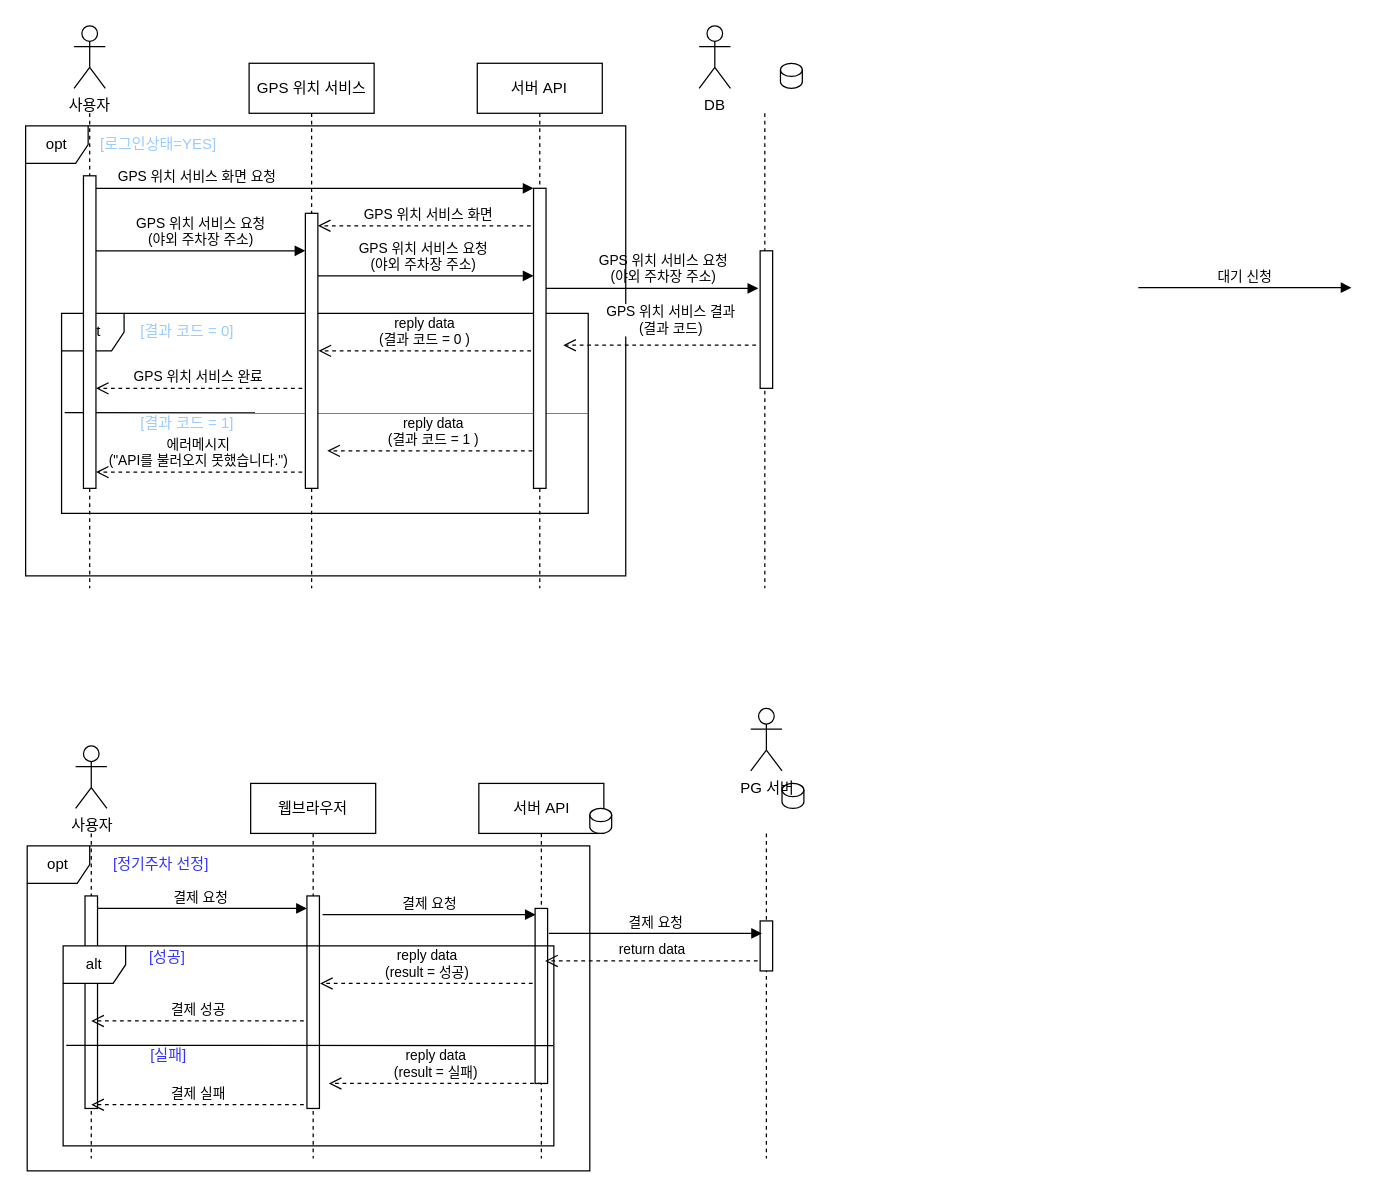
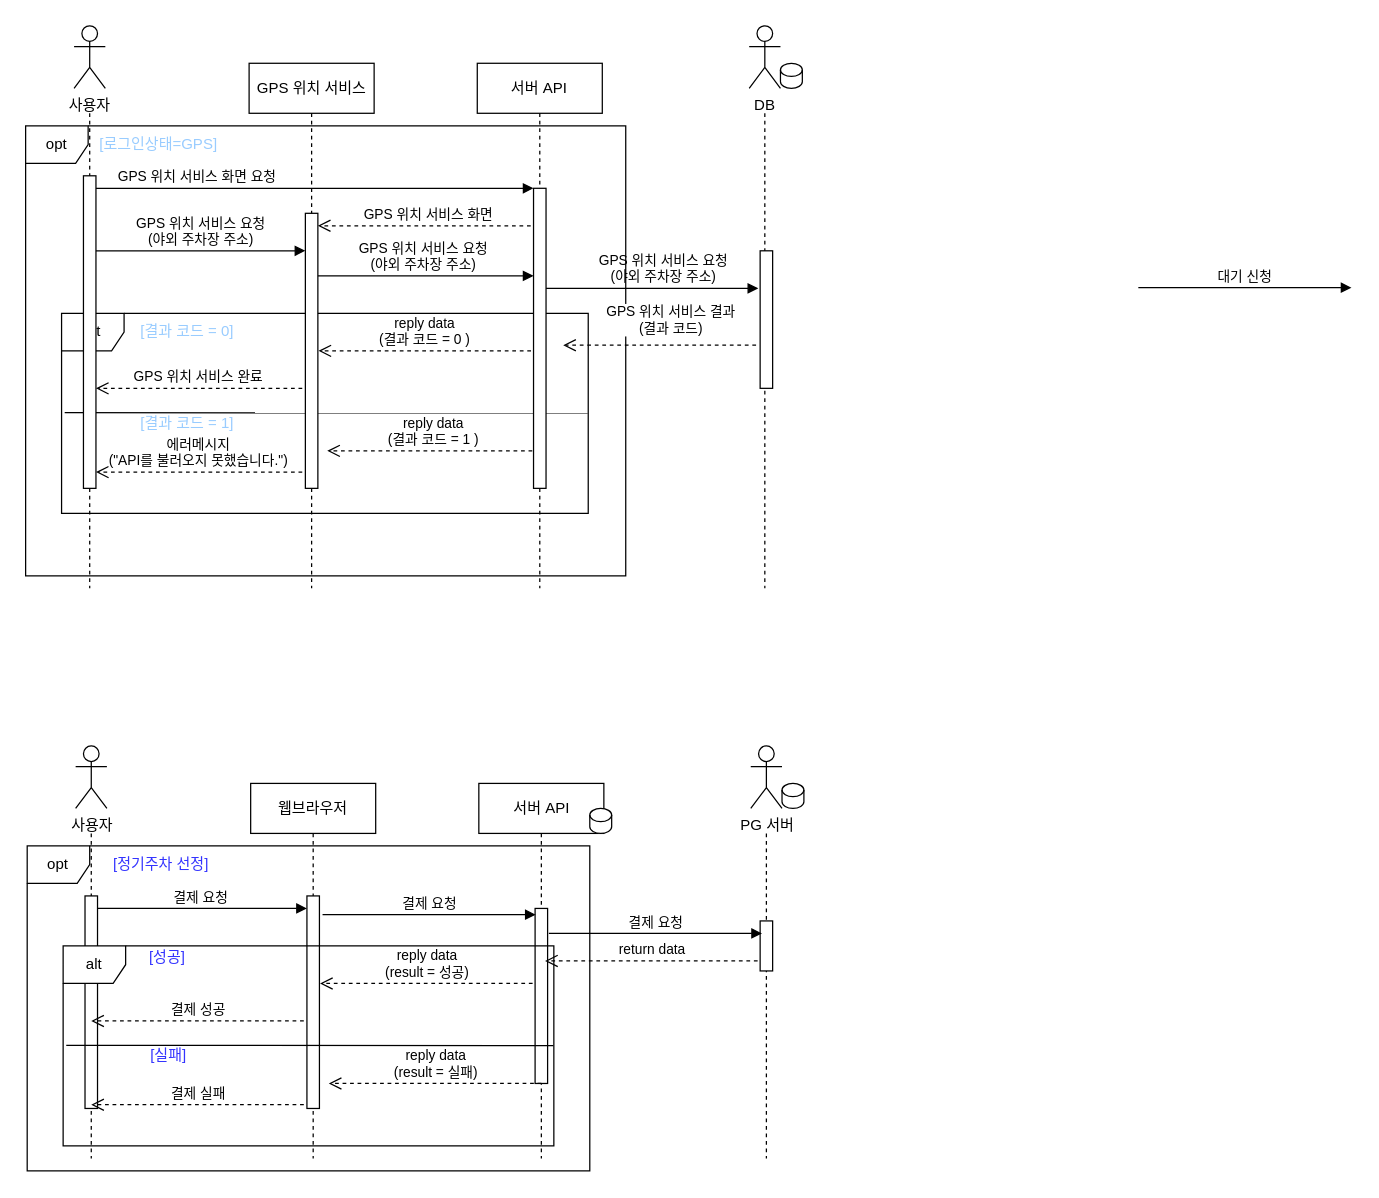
(715, 57) -> (765, 57)
(159, 144) -> (159, 144)
(766, 739) -> (766, 777)
